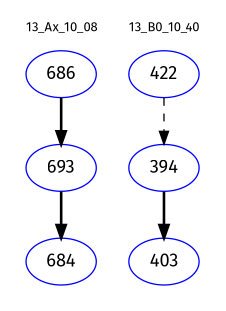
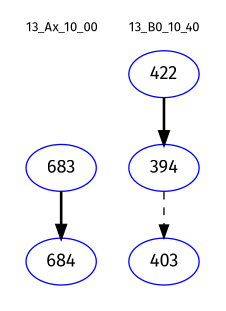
(62, 28) -> (62, 28)
(61, 74) -> none
(164, 115) -> (164, 115)
(61, 168) -> (61, 168)
(164, 208) -> (164, 208)
